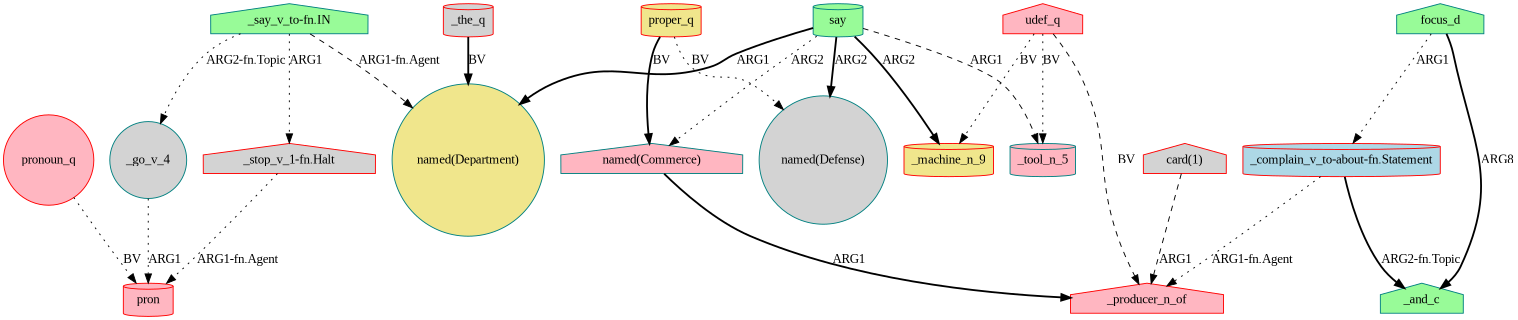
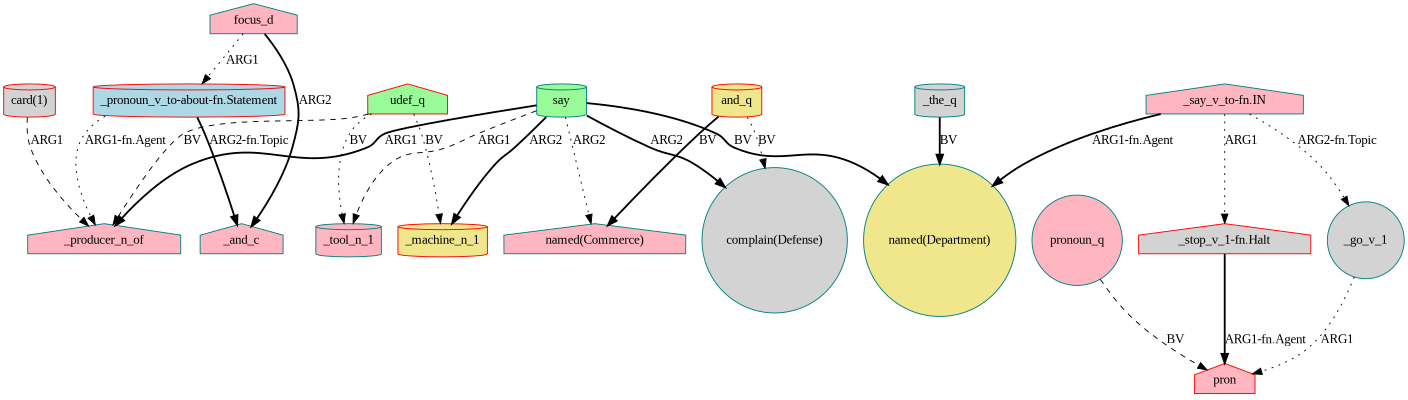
(289, 20) -> (1225, 101)
(468, 20) -> (940, 101)
(671, 20) -> (737, 101)
(1043, 20) -> (408, 101)
(1440, 20) -> (254, 20)
(753, 60) -> (743, 141)
(359, 66) -> (1077, 139)
(49, 160) -> (1077, 240)
(148, 160) -> (1366, 240)
(823, 160) -> (775, 240)
(949, 160) -> (443, 240)
(1043, 160) -> (349, 240)
(1185, 160) -> (30, 101)
(1342, 160) -> (189, 101)
(1497, 160) -> (315, 101)
(226, 226) -> (1225, 304)
(102, 237) -> (1144, 328)
(851, 268) -> (323, 158)
(148, 300) -> (1225, 380)
(1147, 300) -> (104, 240)
(1422, 300) -> (242, 240)
